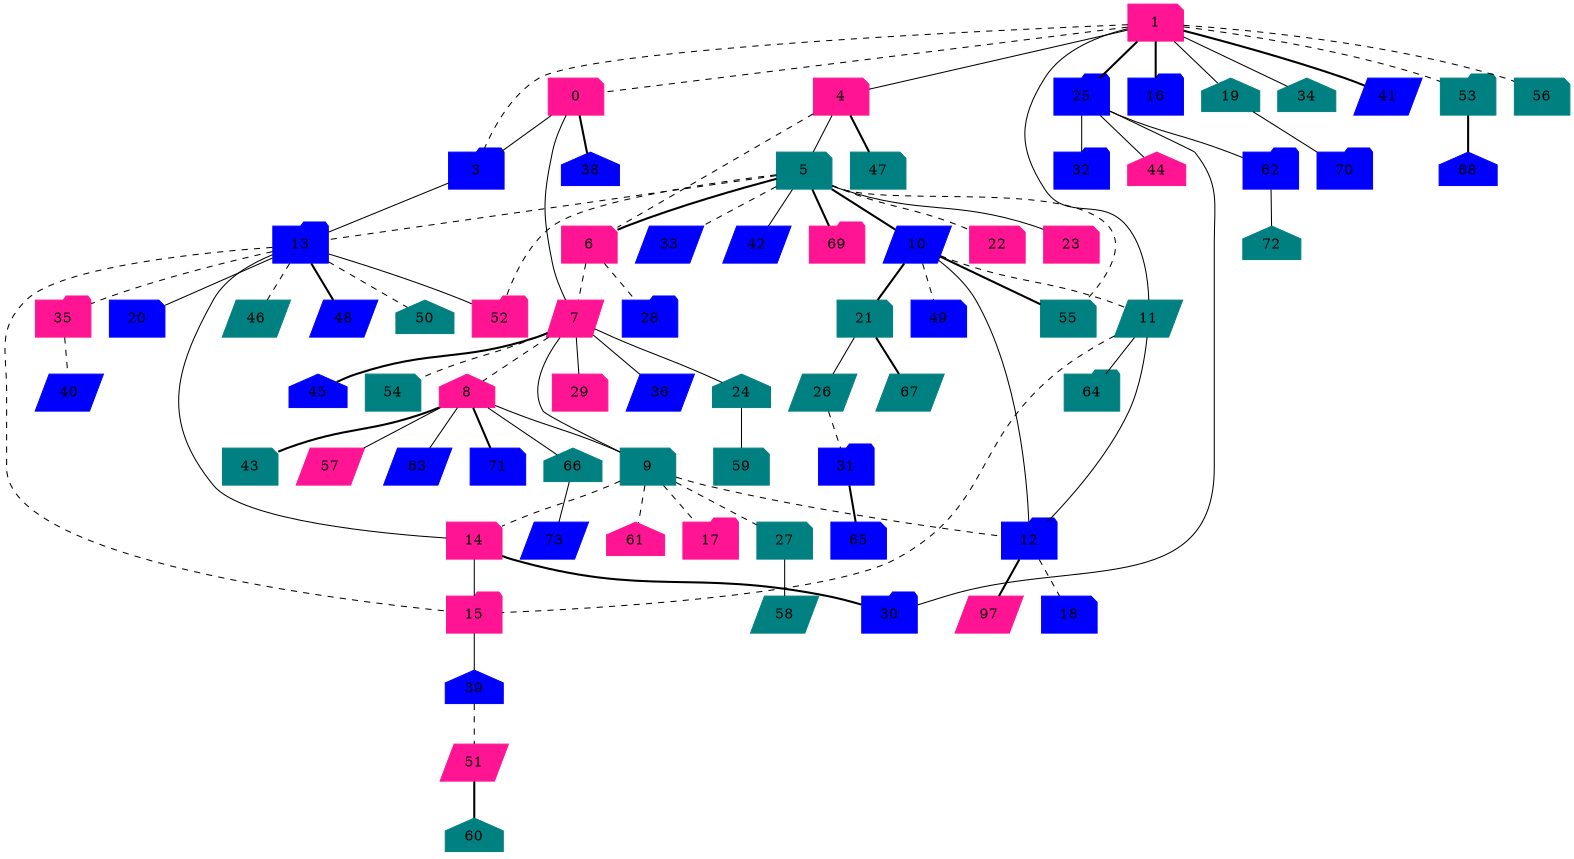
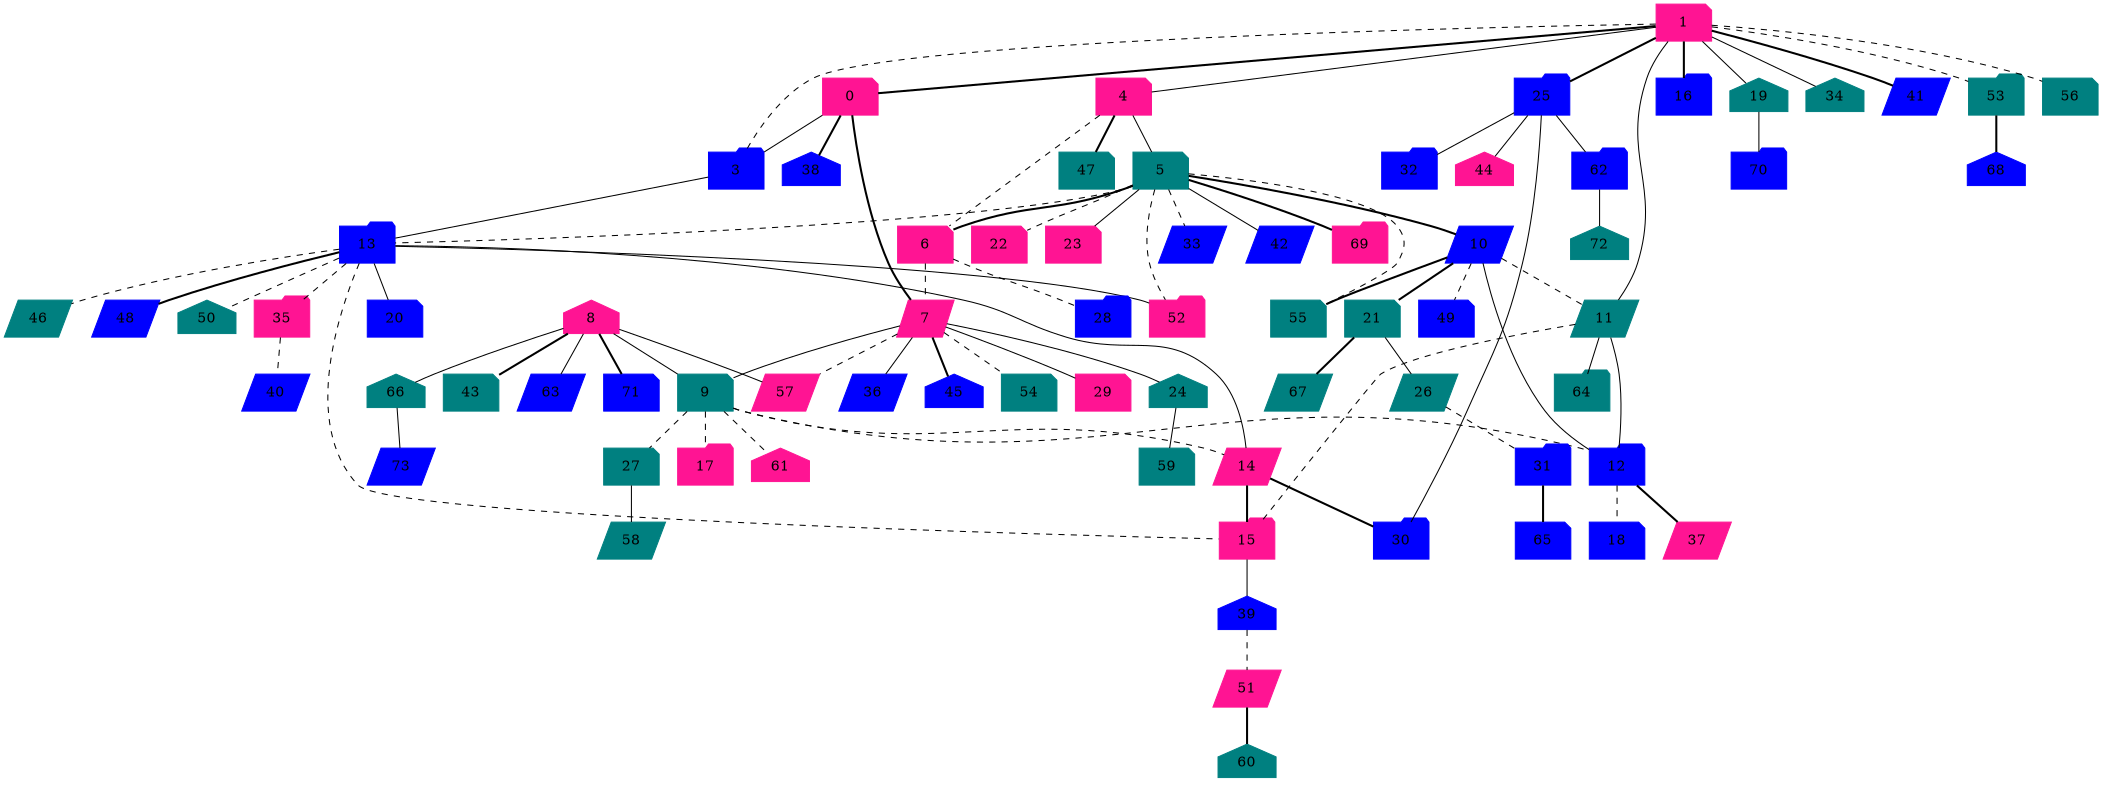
(866, 60) -> (1267, 60)
(545, 198) -> (871, 211)
(516, 359) -> (859, 354)
(474, 541) -> (1247, 467)
(474, 578) -> (1247, 504)
(989, 615) -> (1697, 541)
